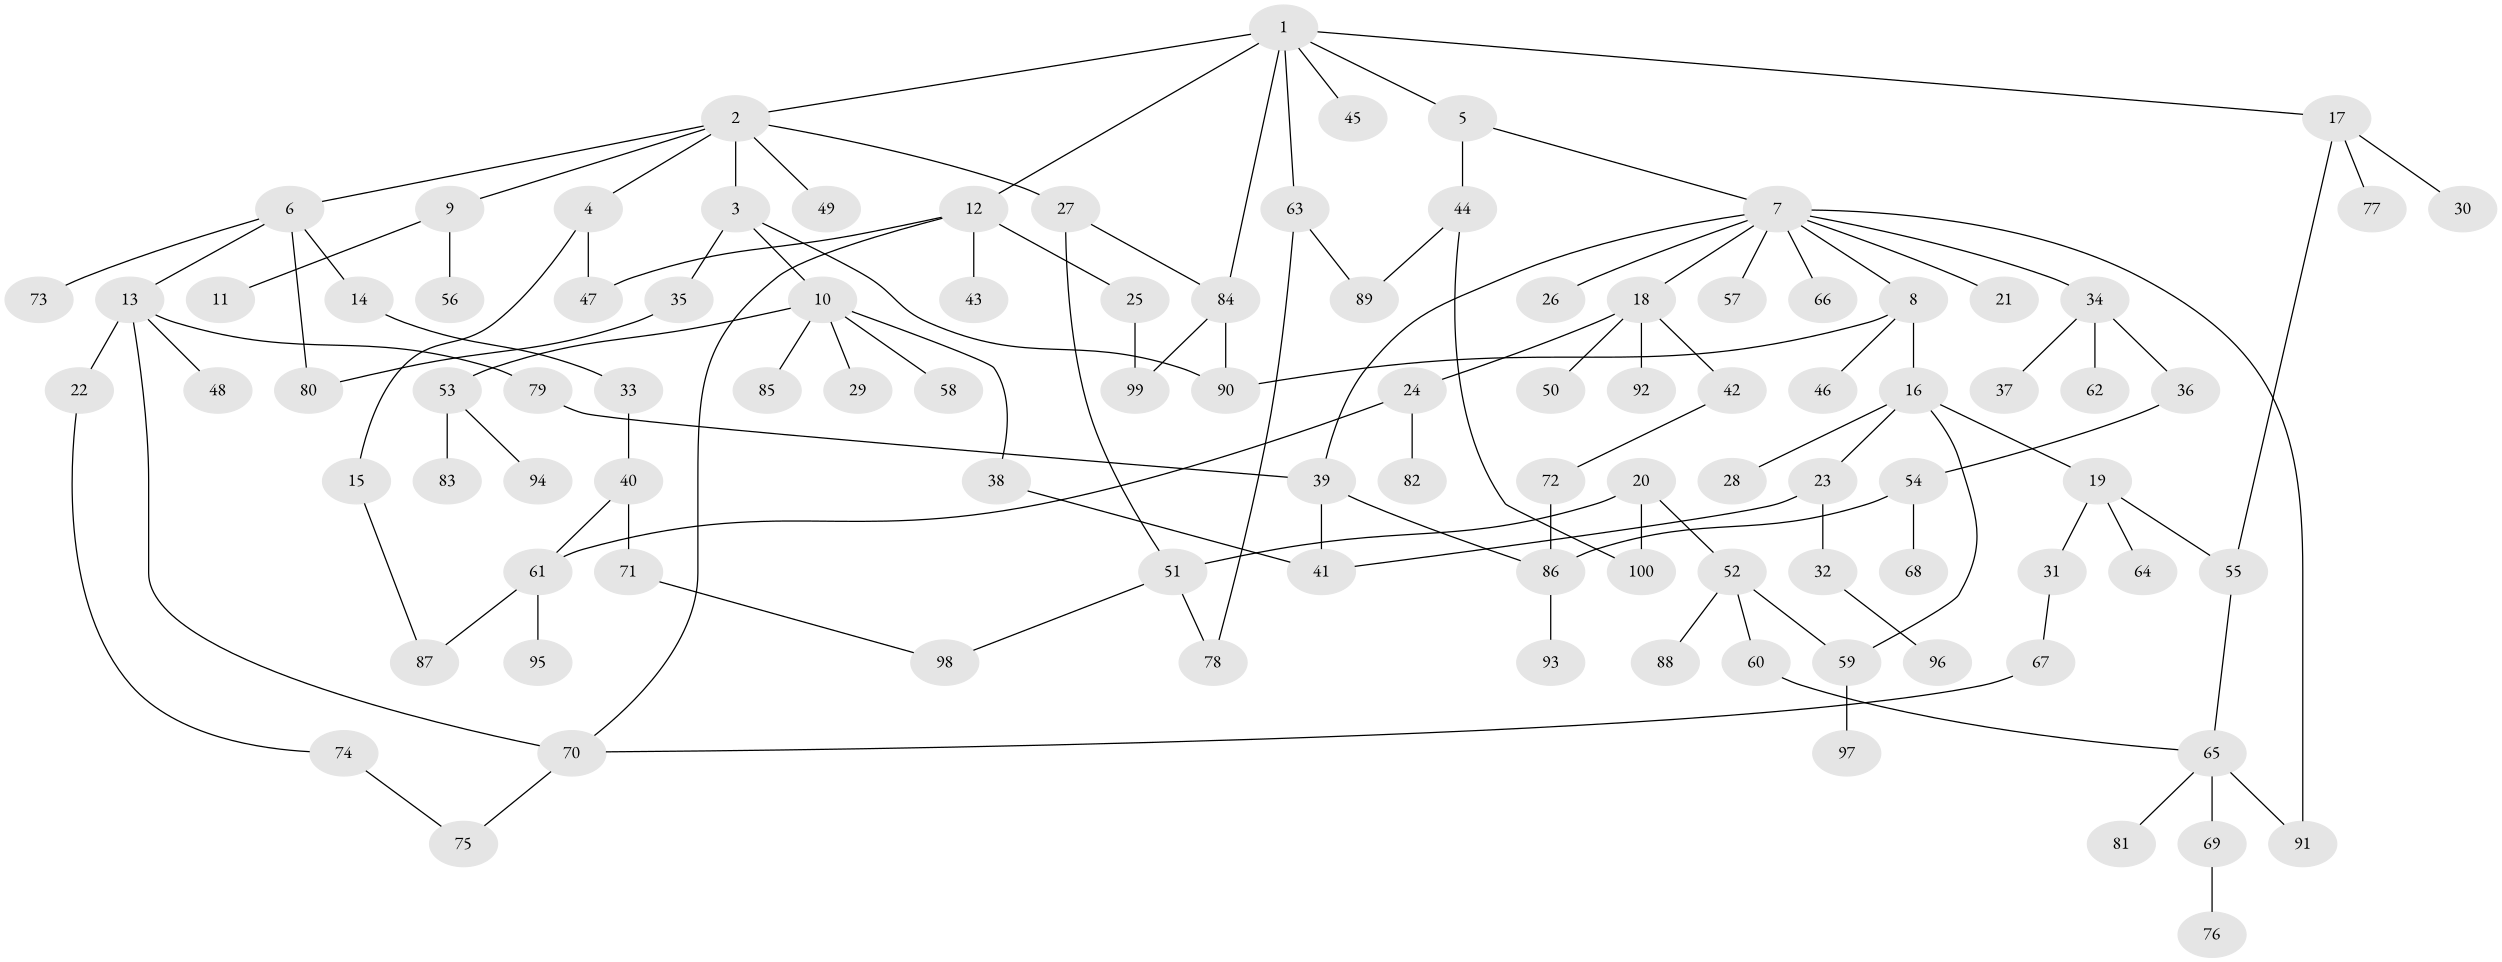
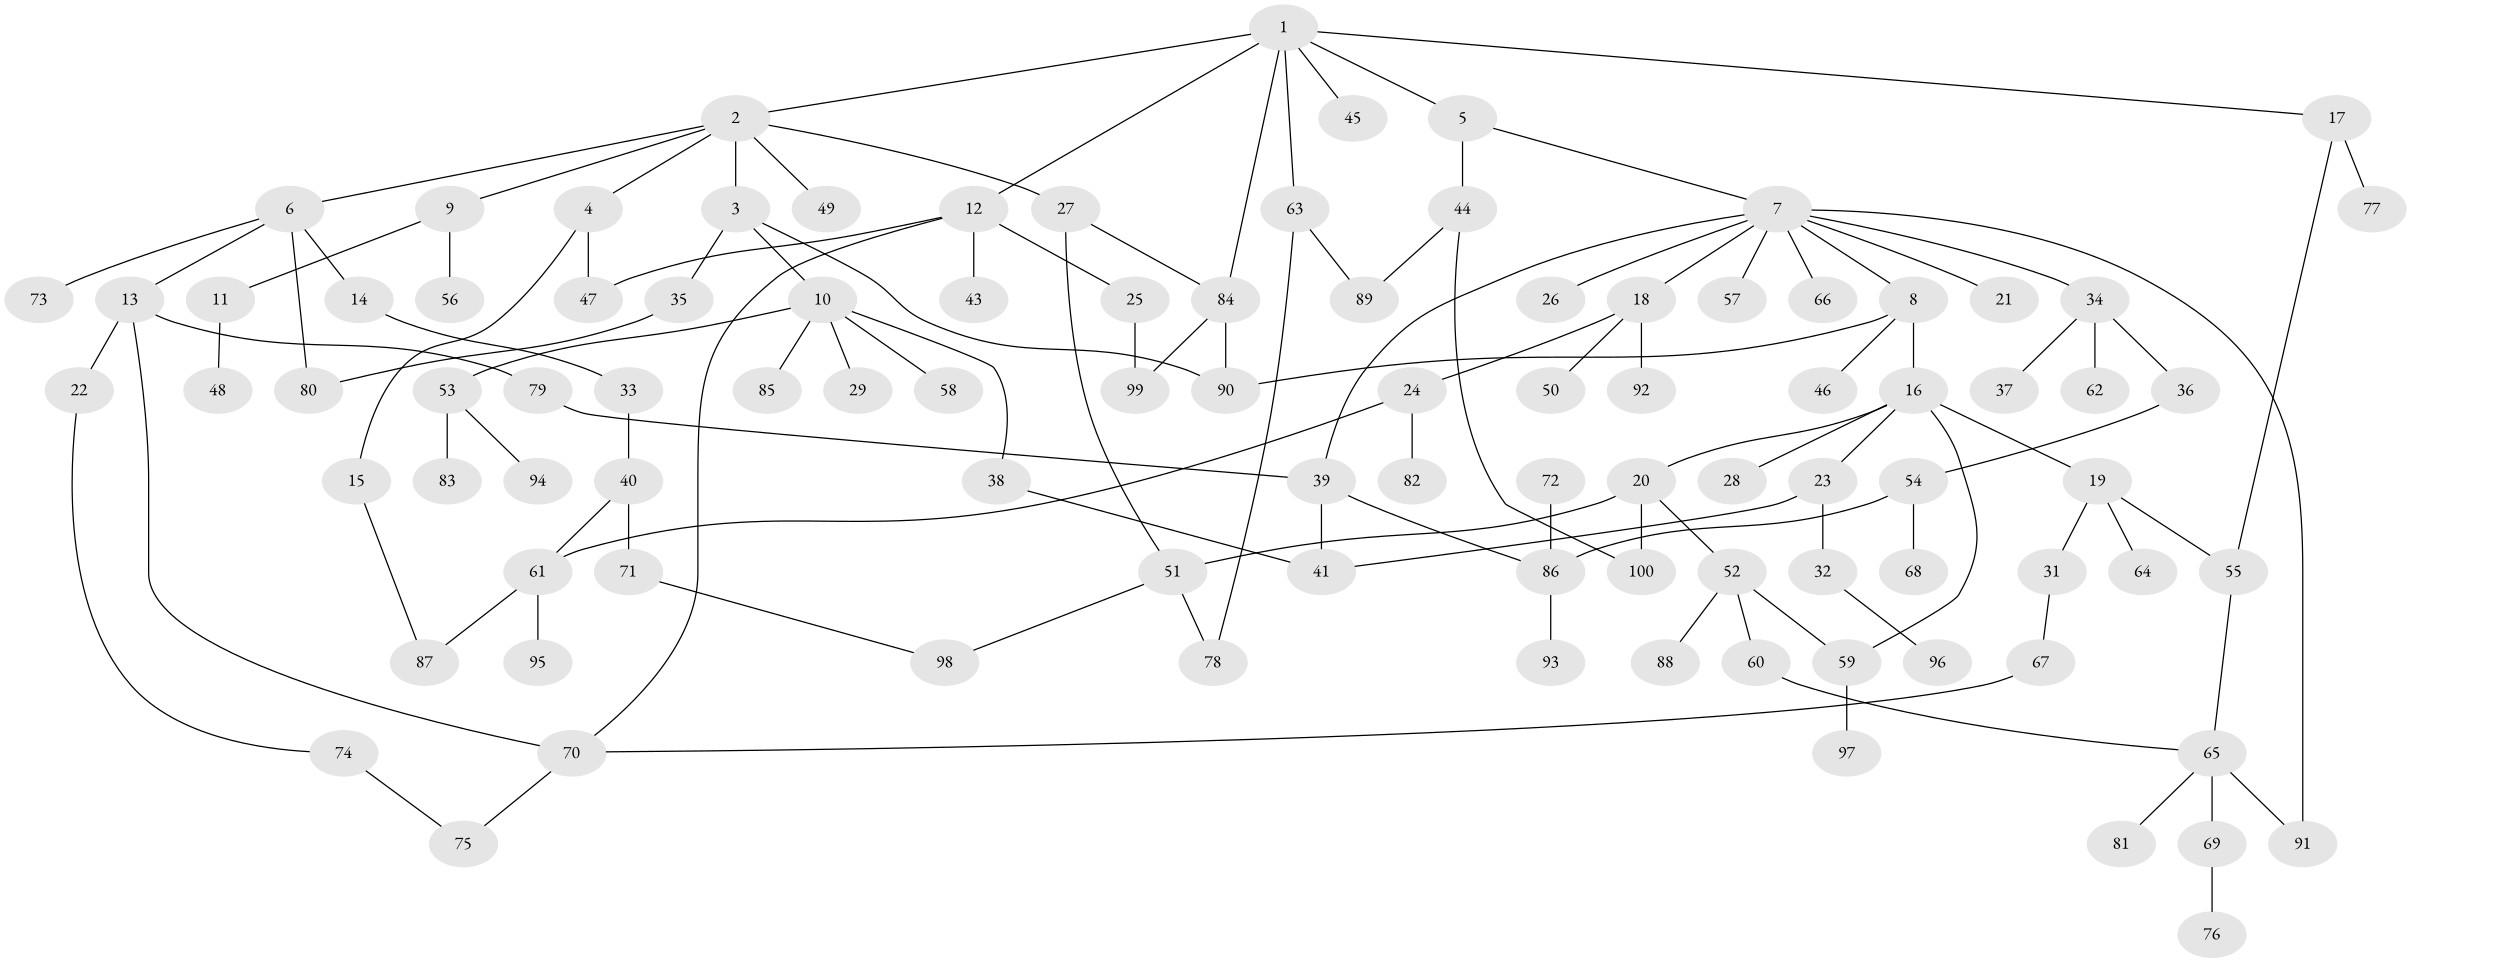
(2463, 209) -> none
(174, 345) -> (219, 345)
(1732, 391) -> none
none -> (1777, 436)
